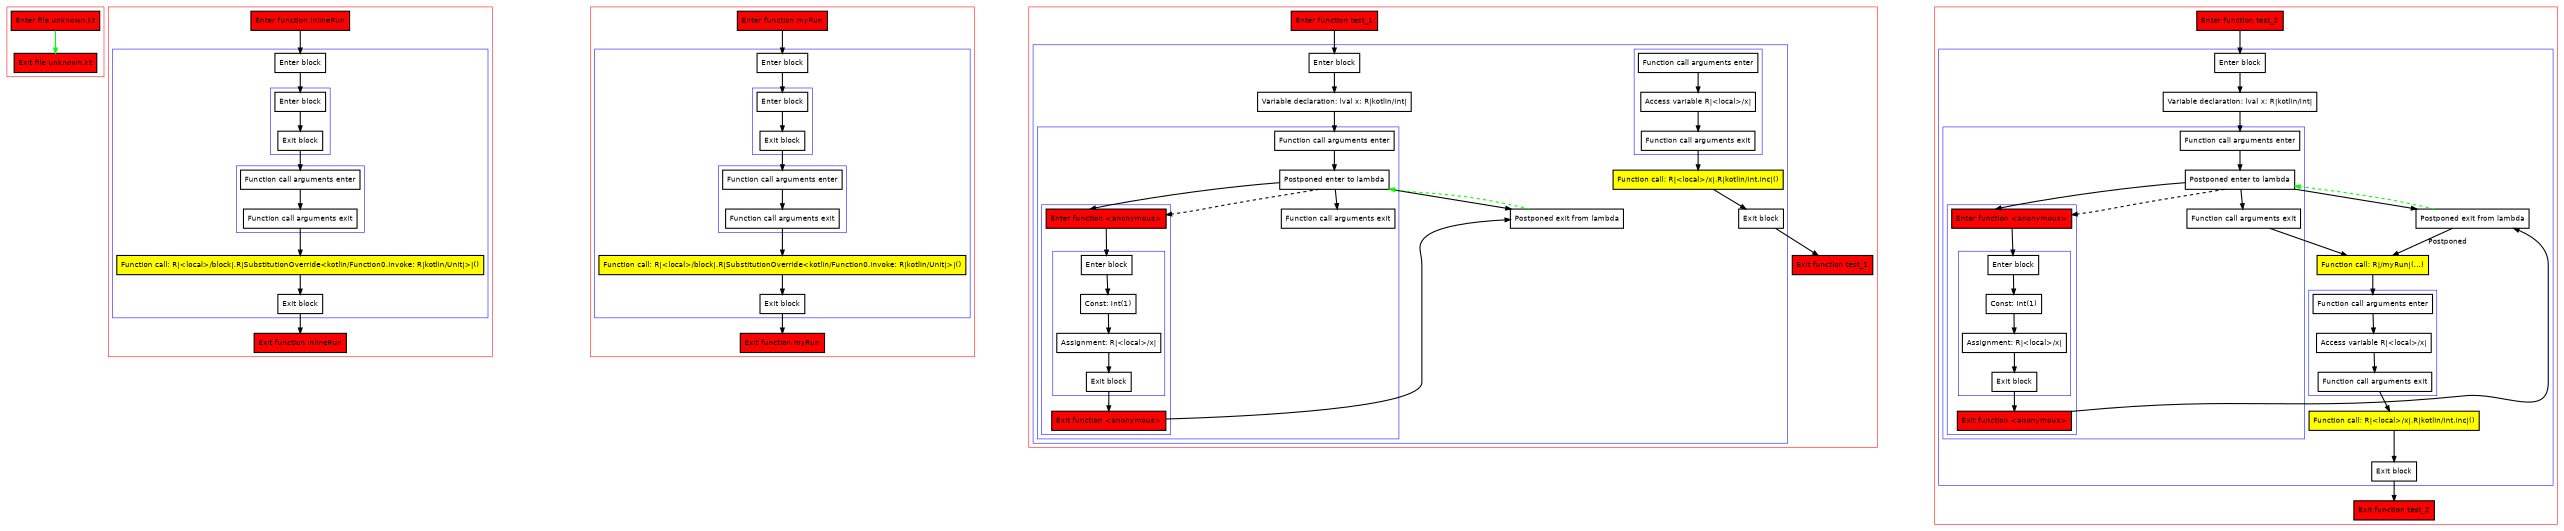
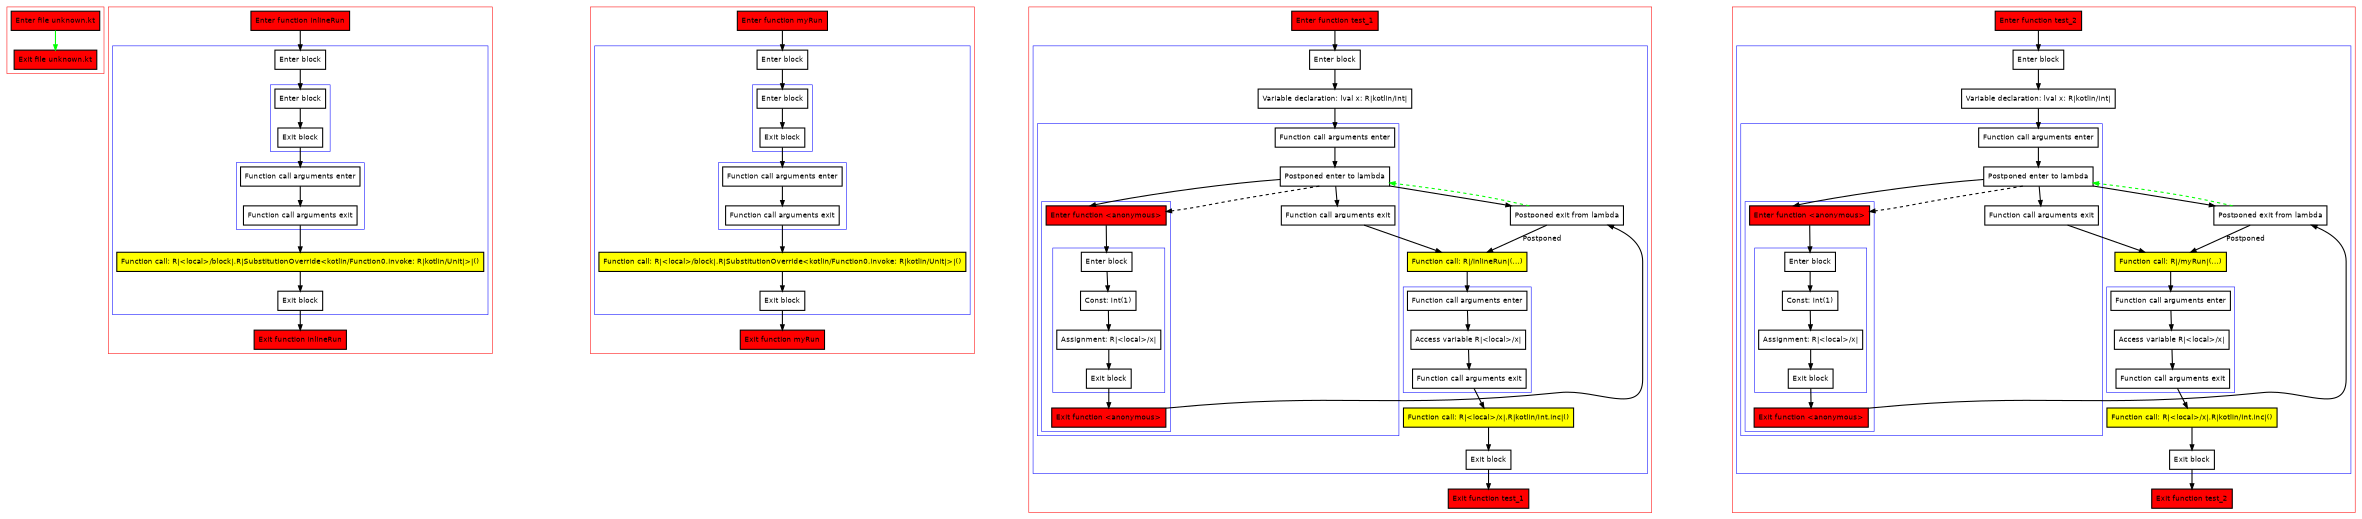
none -> (1467, 262)
